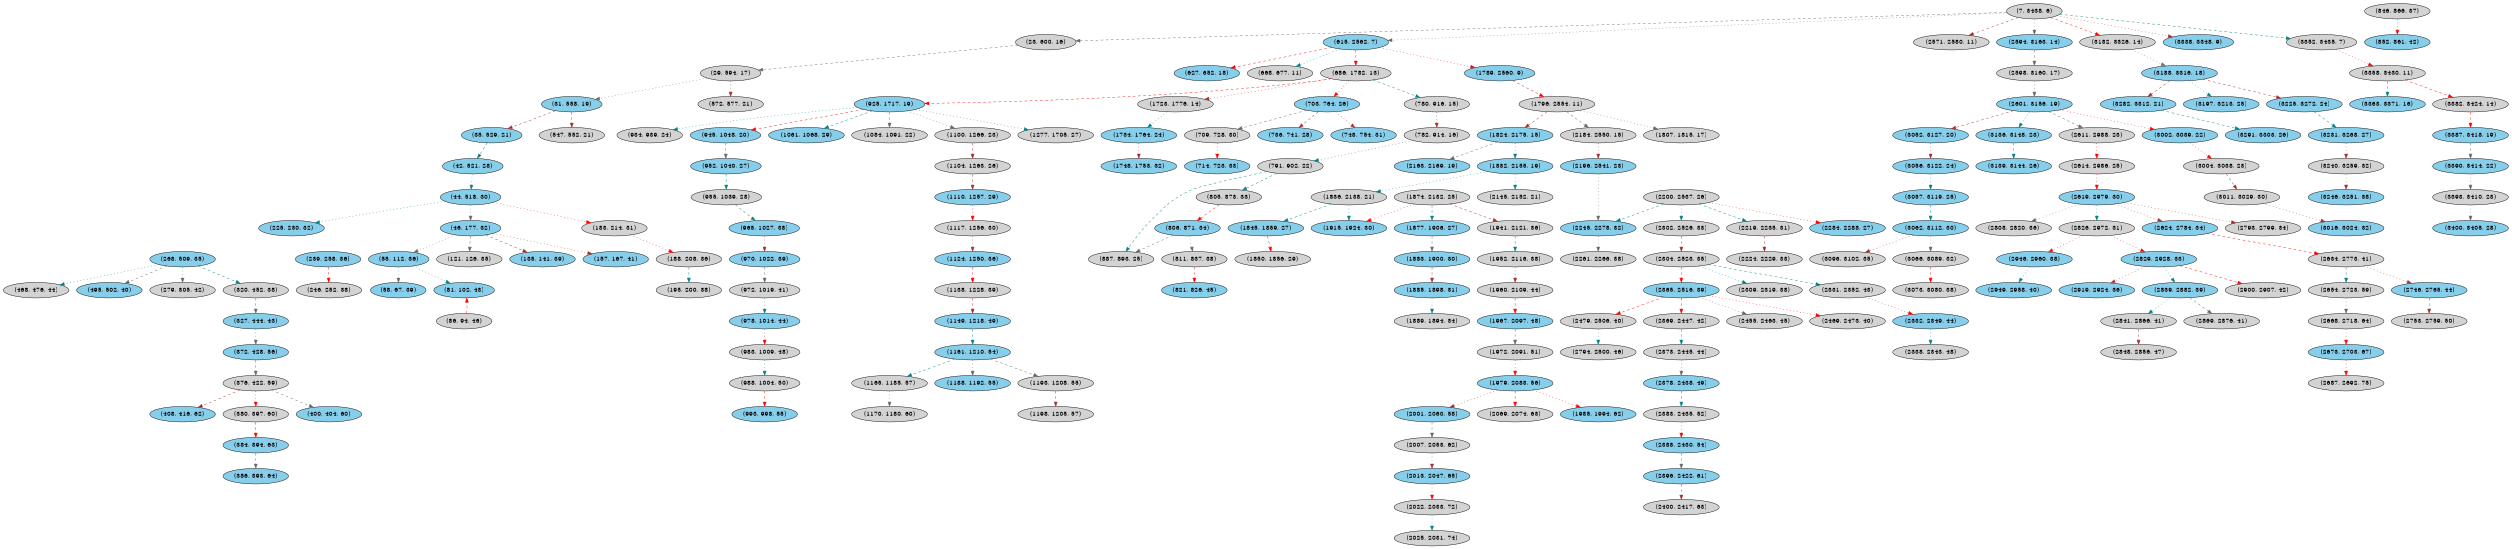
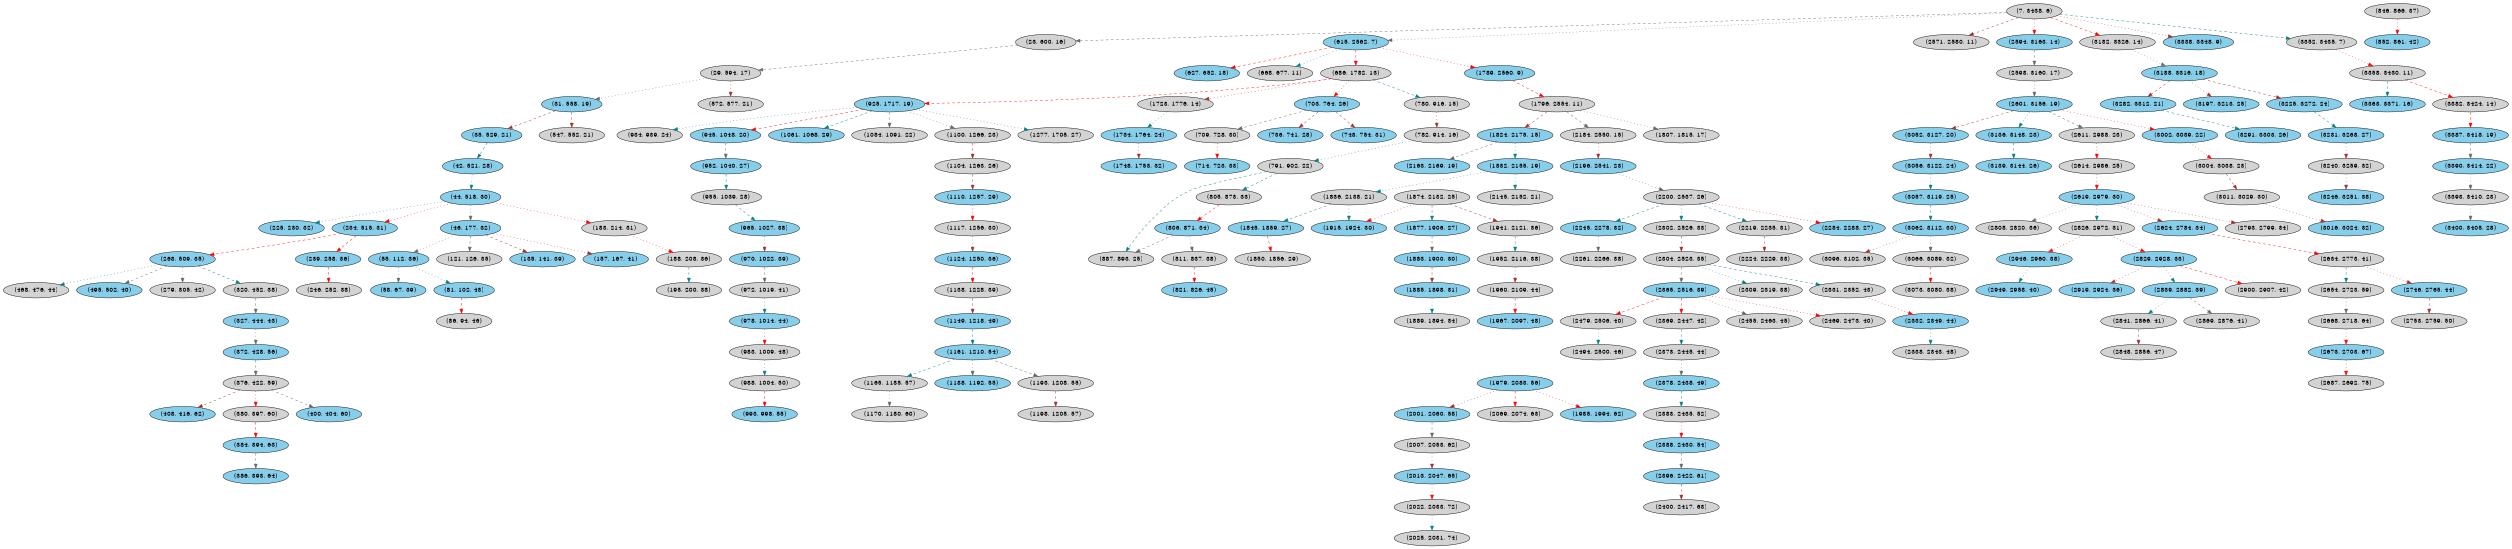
(2034, 25) -> (2034, 25)
(2199, 87) -> (2199, 87)
(1344, 118) -> (1344, 118)
(1598, 195) -> (1638, 181)
none -> (365, 228)
(1681, 273) -> (1681, 273)
(467, 308) -> (461, 303)
(1515, 352) -> none
(1598, 352) -> (1598, 352)
